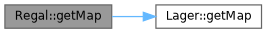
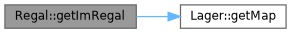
(58, 17) -> (71, 17)
